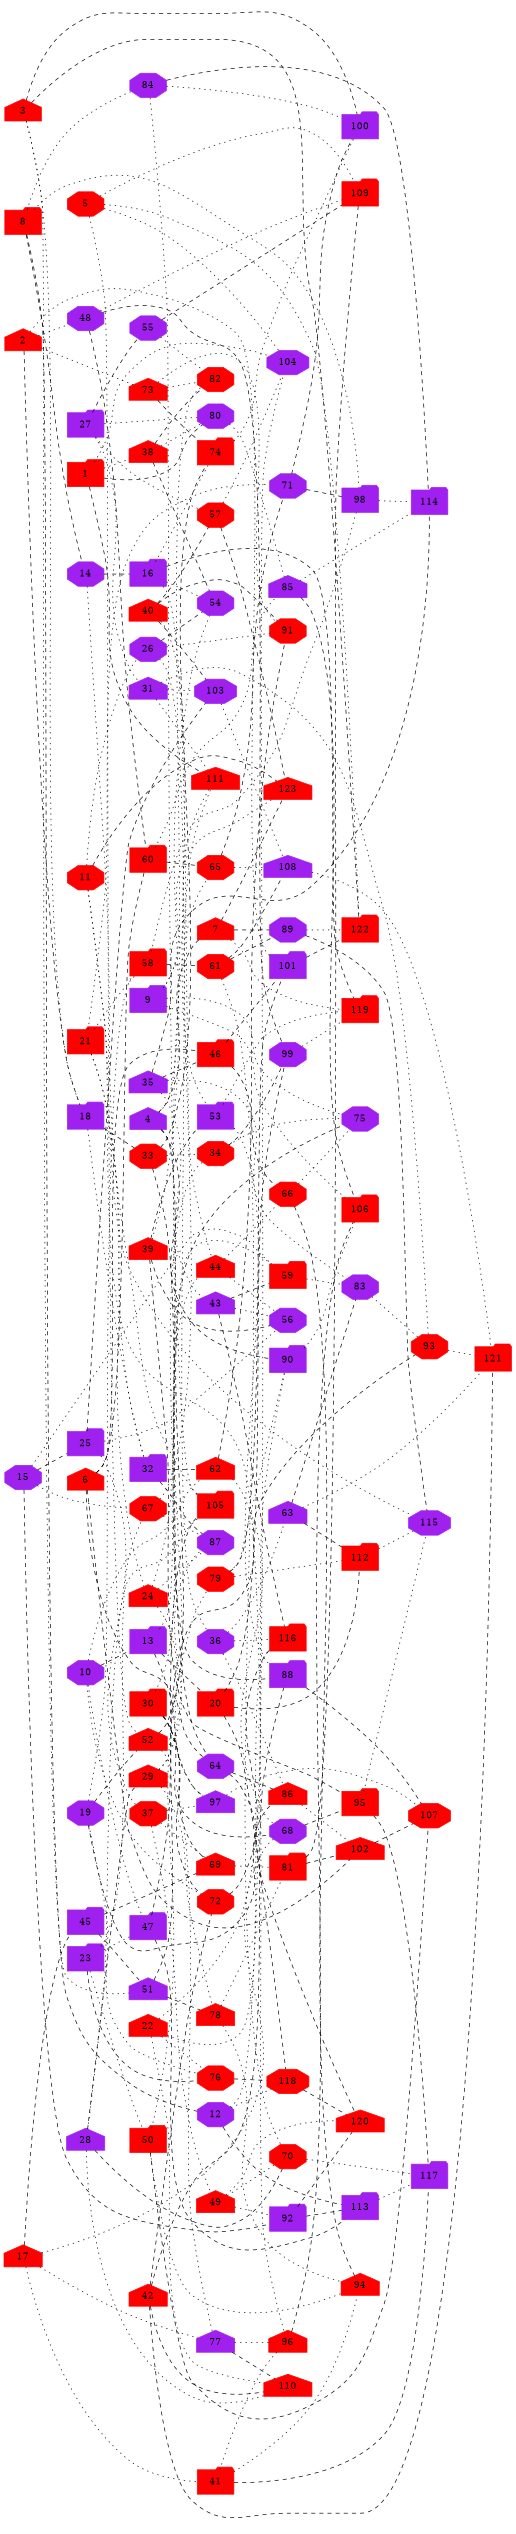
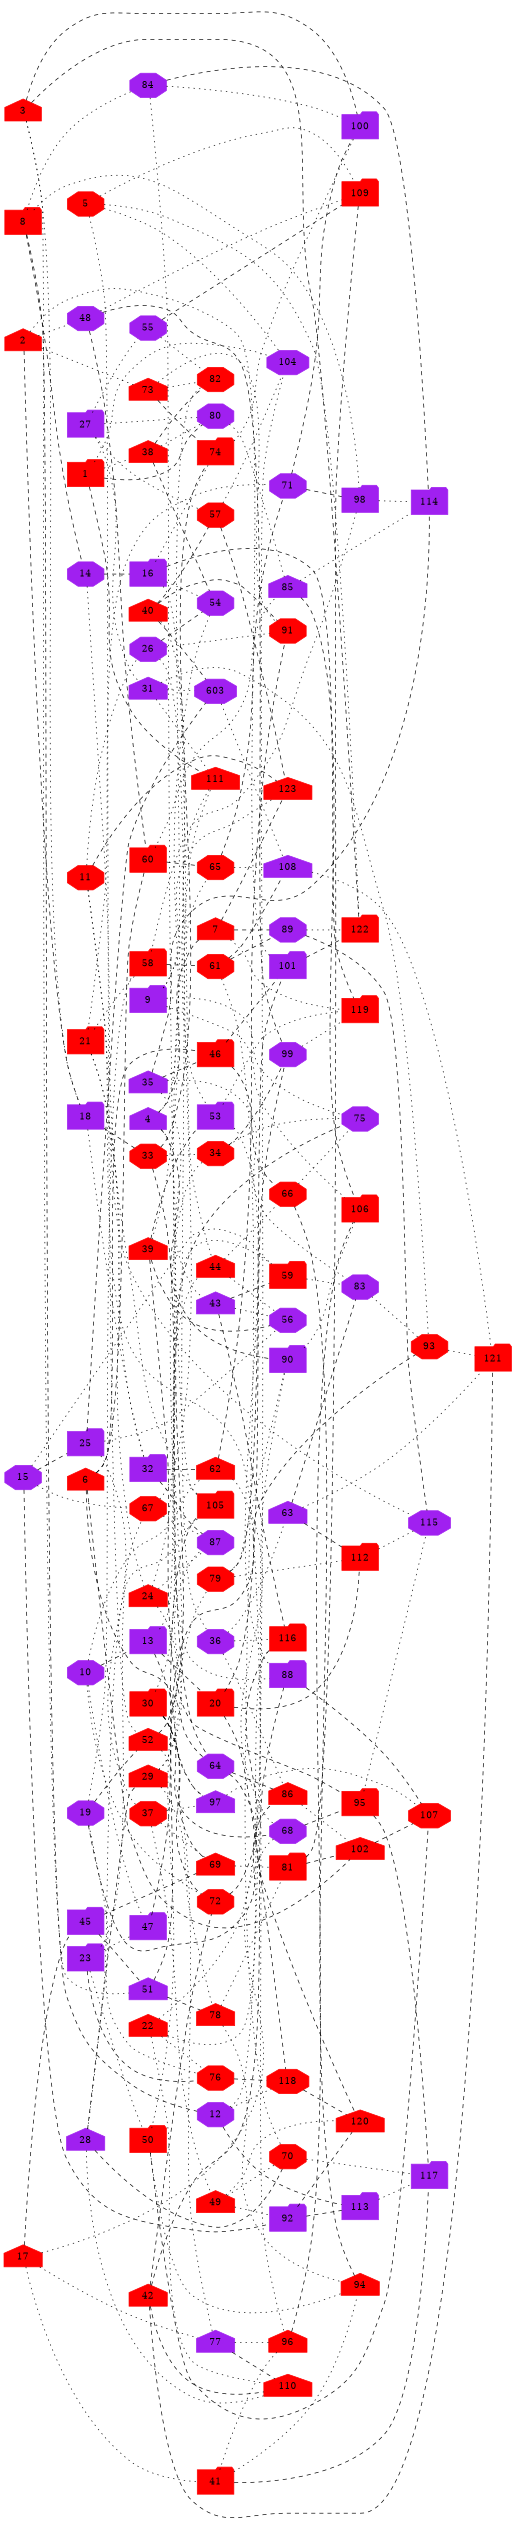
(114, 373) -> (114, 373)
(216, 691) -> (216, 691)
(174, 1436) -> (174, 1436)
(174, 2165) -> none
